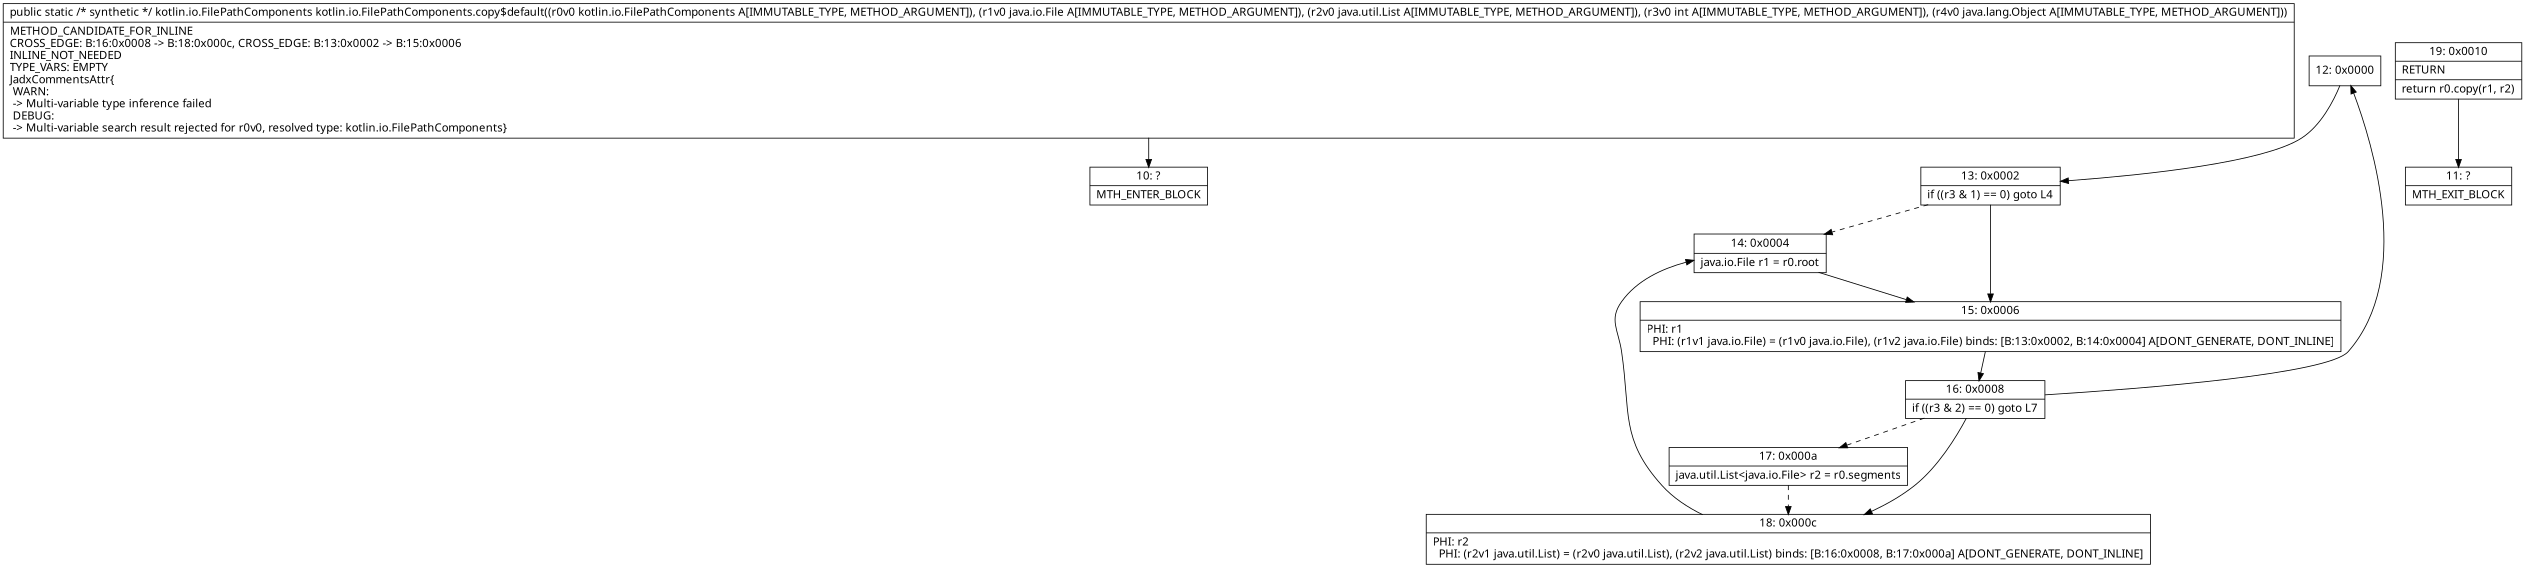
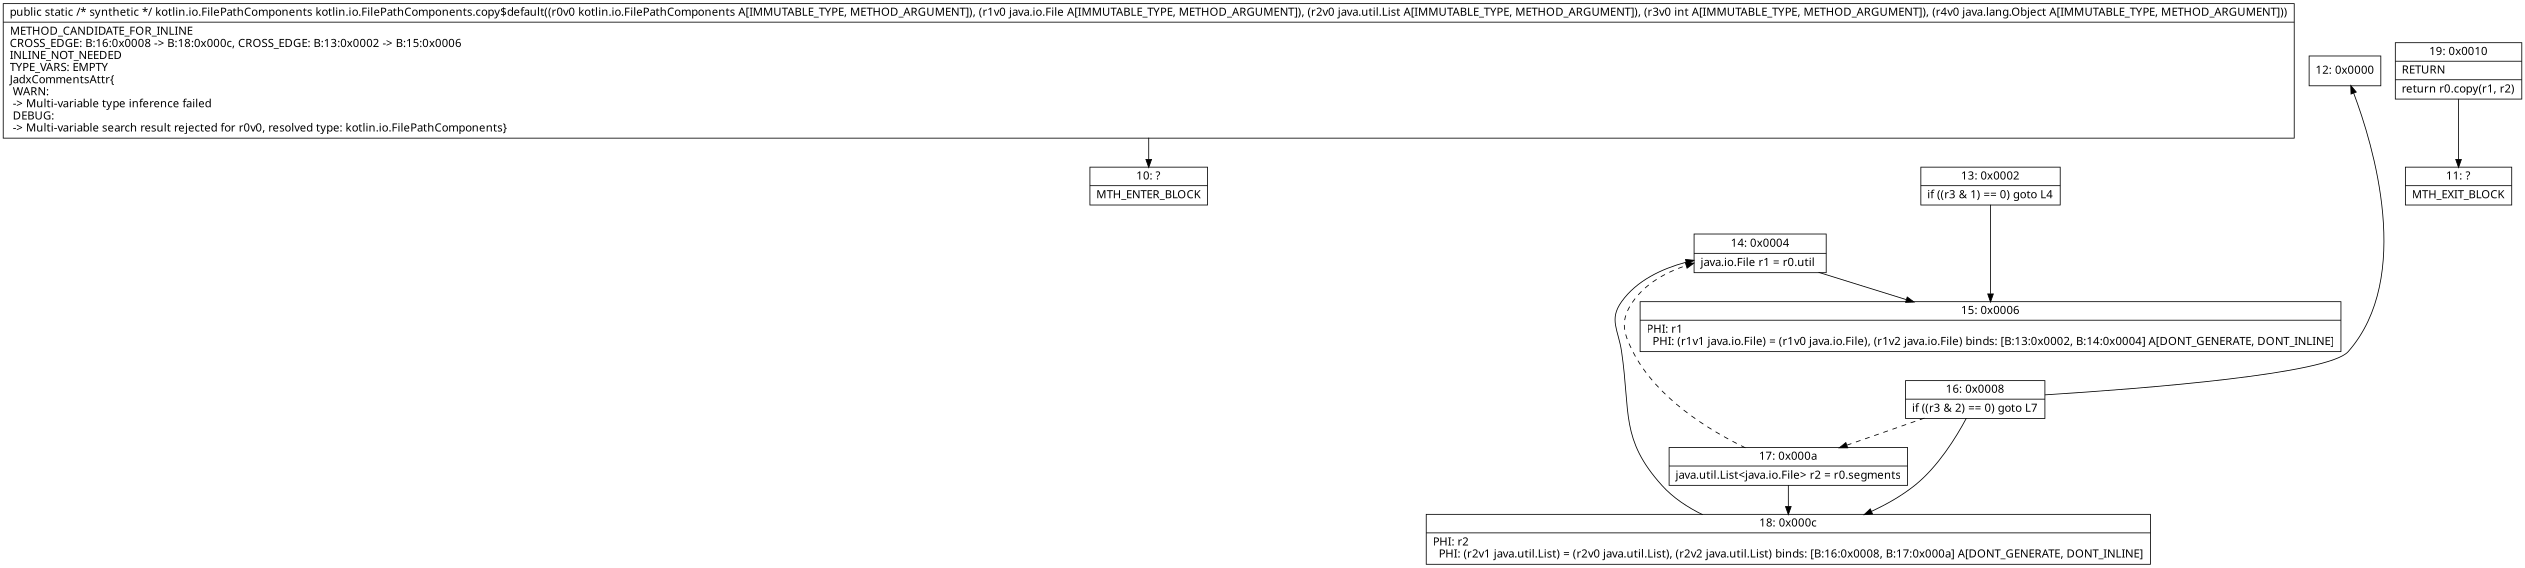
(2220, 163) -> none
(1880, 218) -> (1641, 365)
(1760, 263) -> (1758, 263)
(1983, 362) -> none
(1788, 496) -> (1788, 496)
